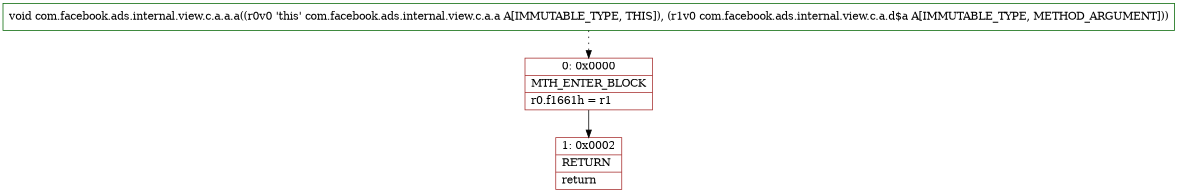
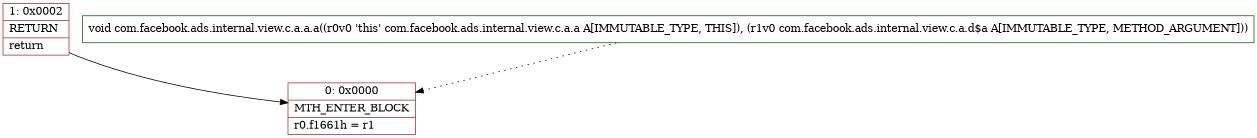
(589, 120) -> (173, 84)
